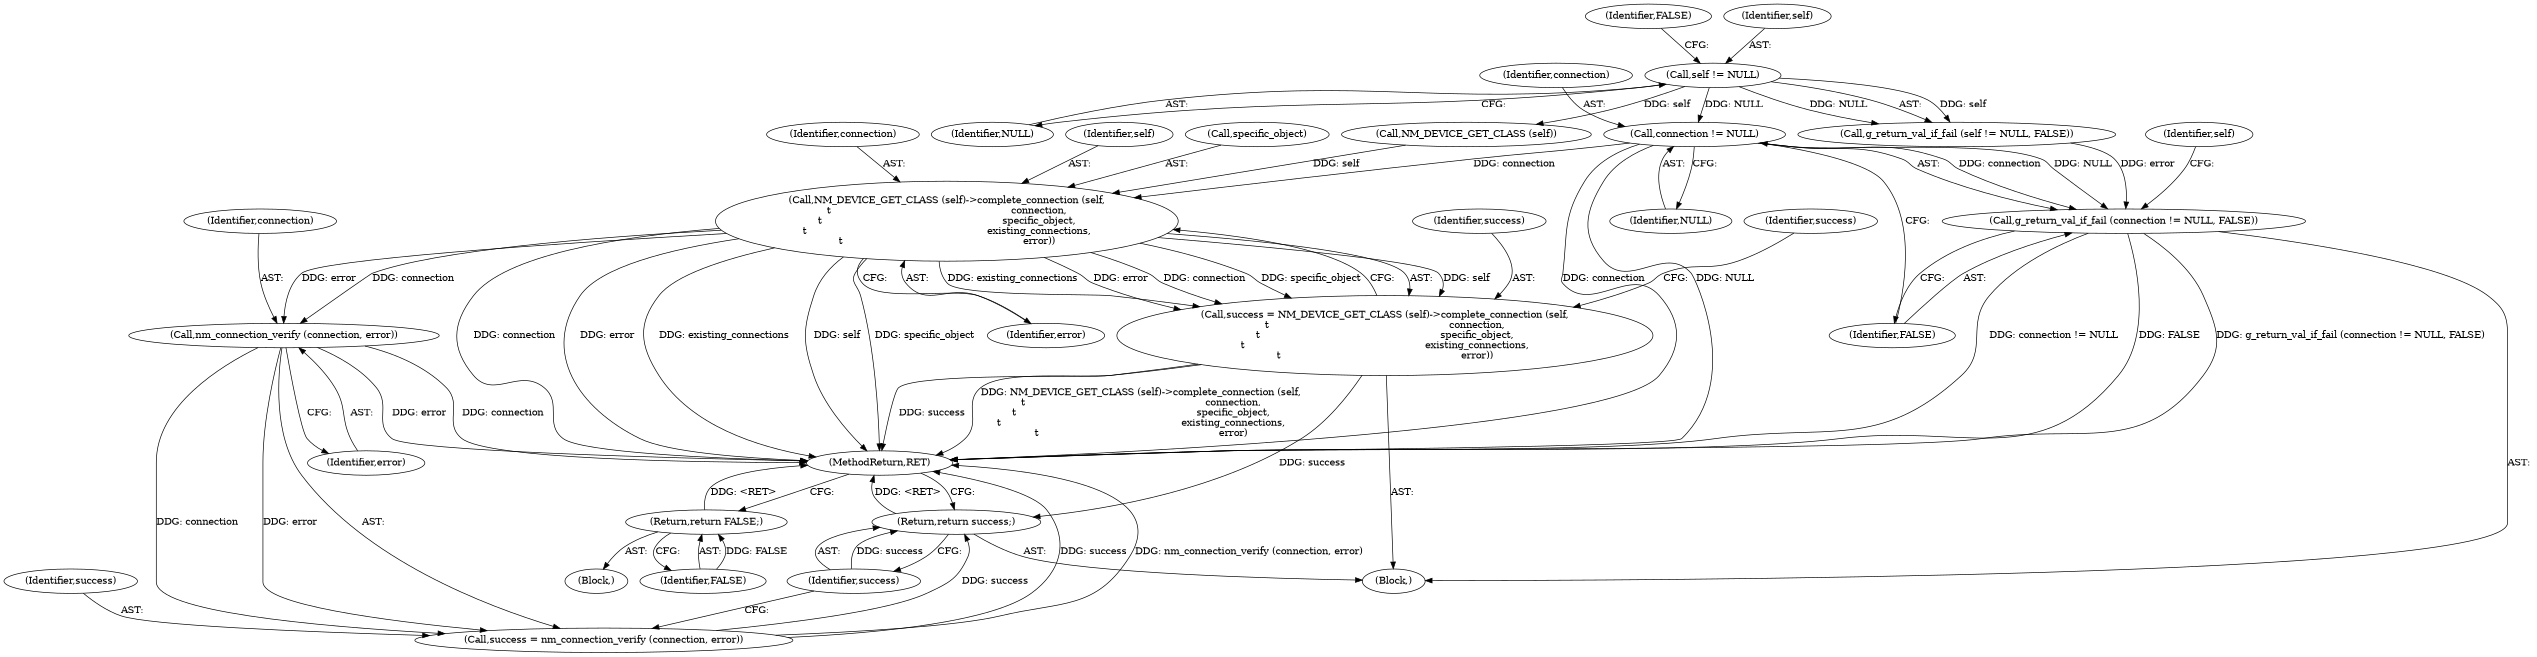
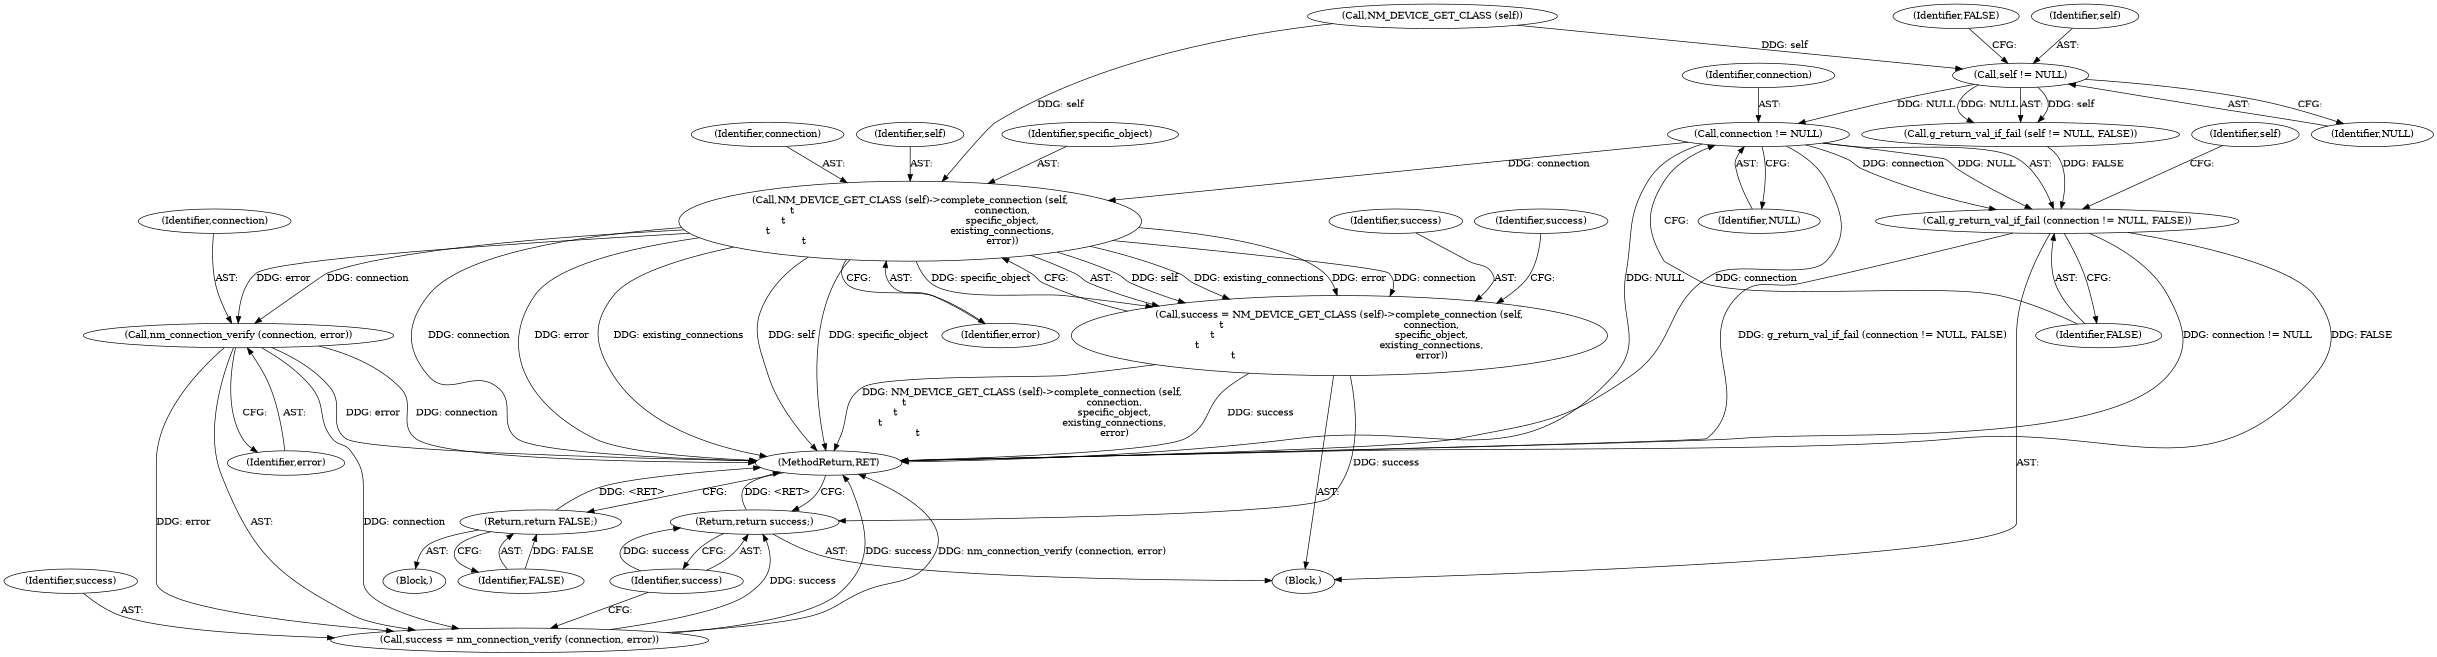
(1615, 108) -> (1736, 47)
(1257, 134) -> (1090, 134)
(2148, 164) -> (2094, 164)
